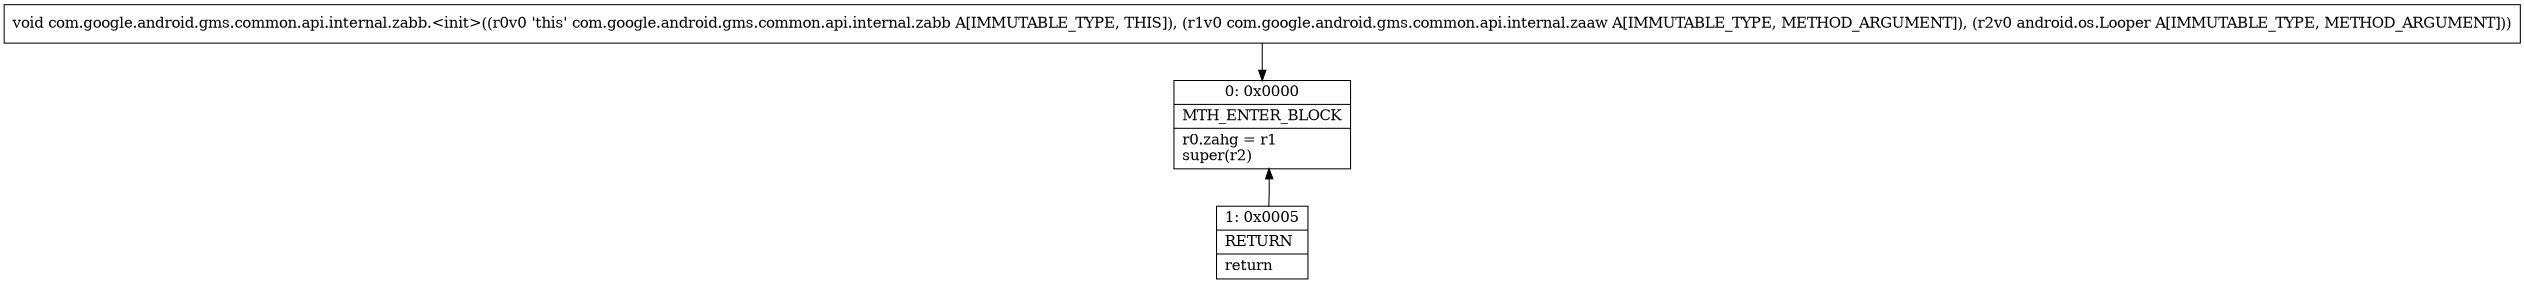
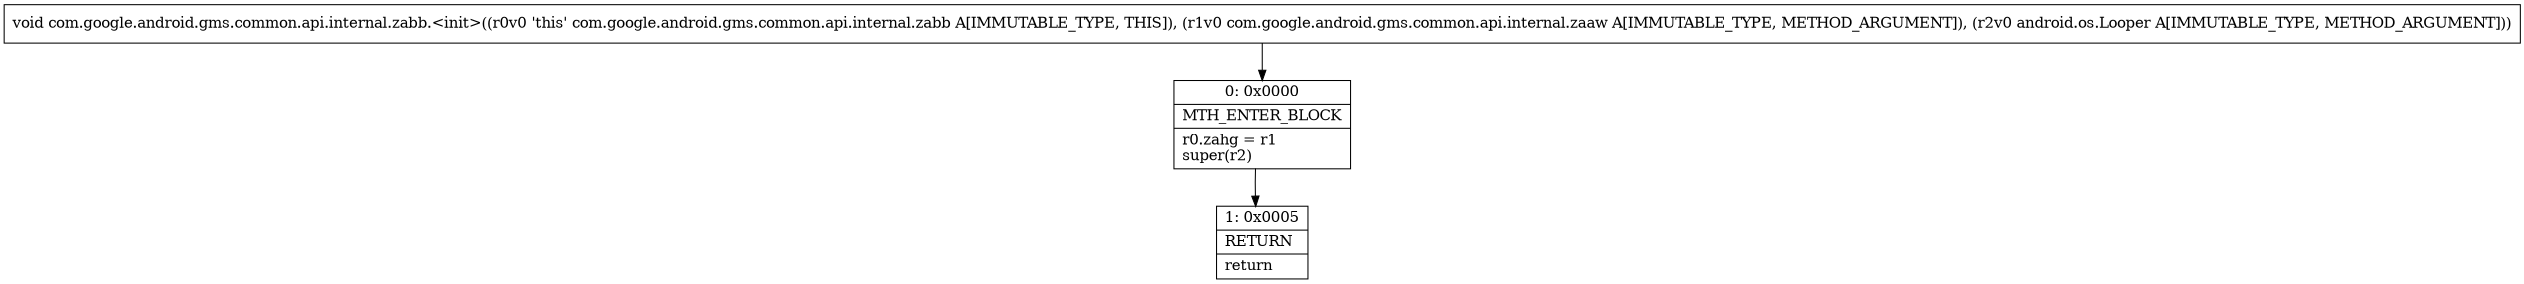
(1269, 193) -> (1255, 182)
